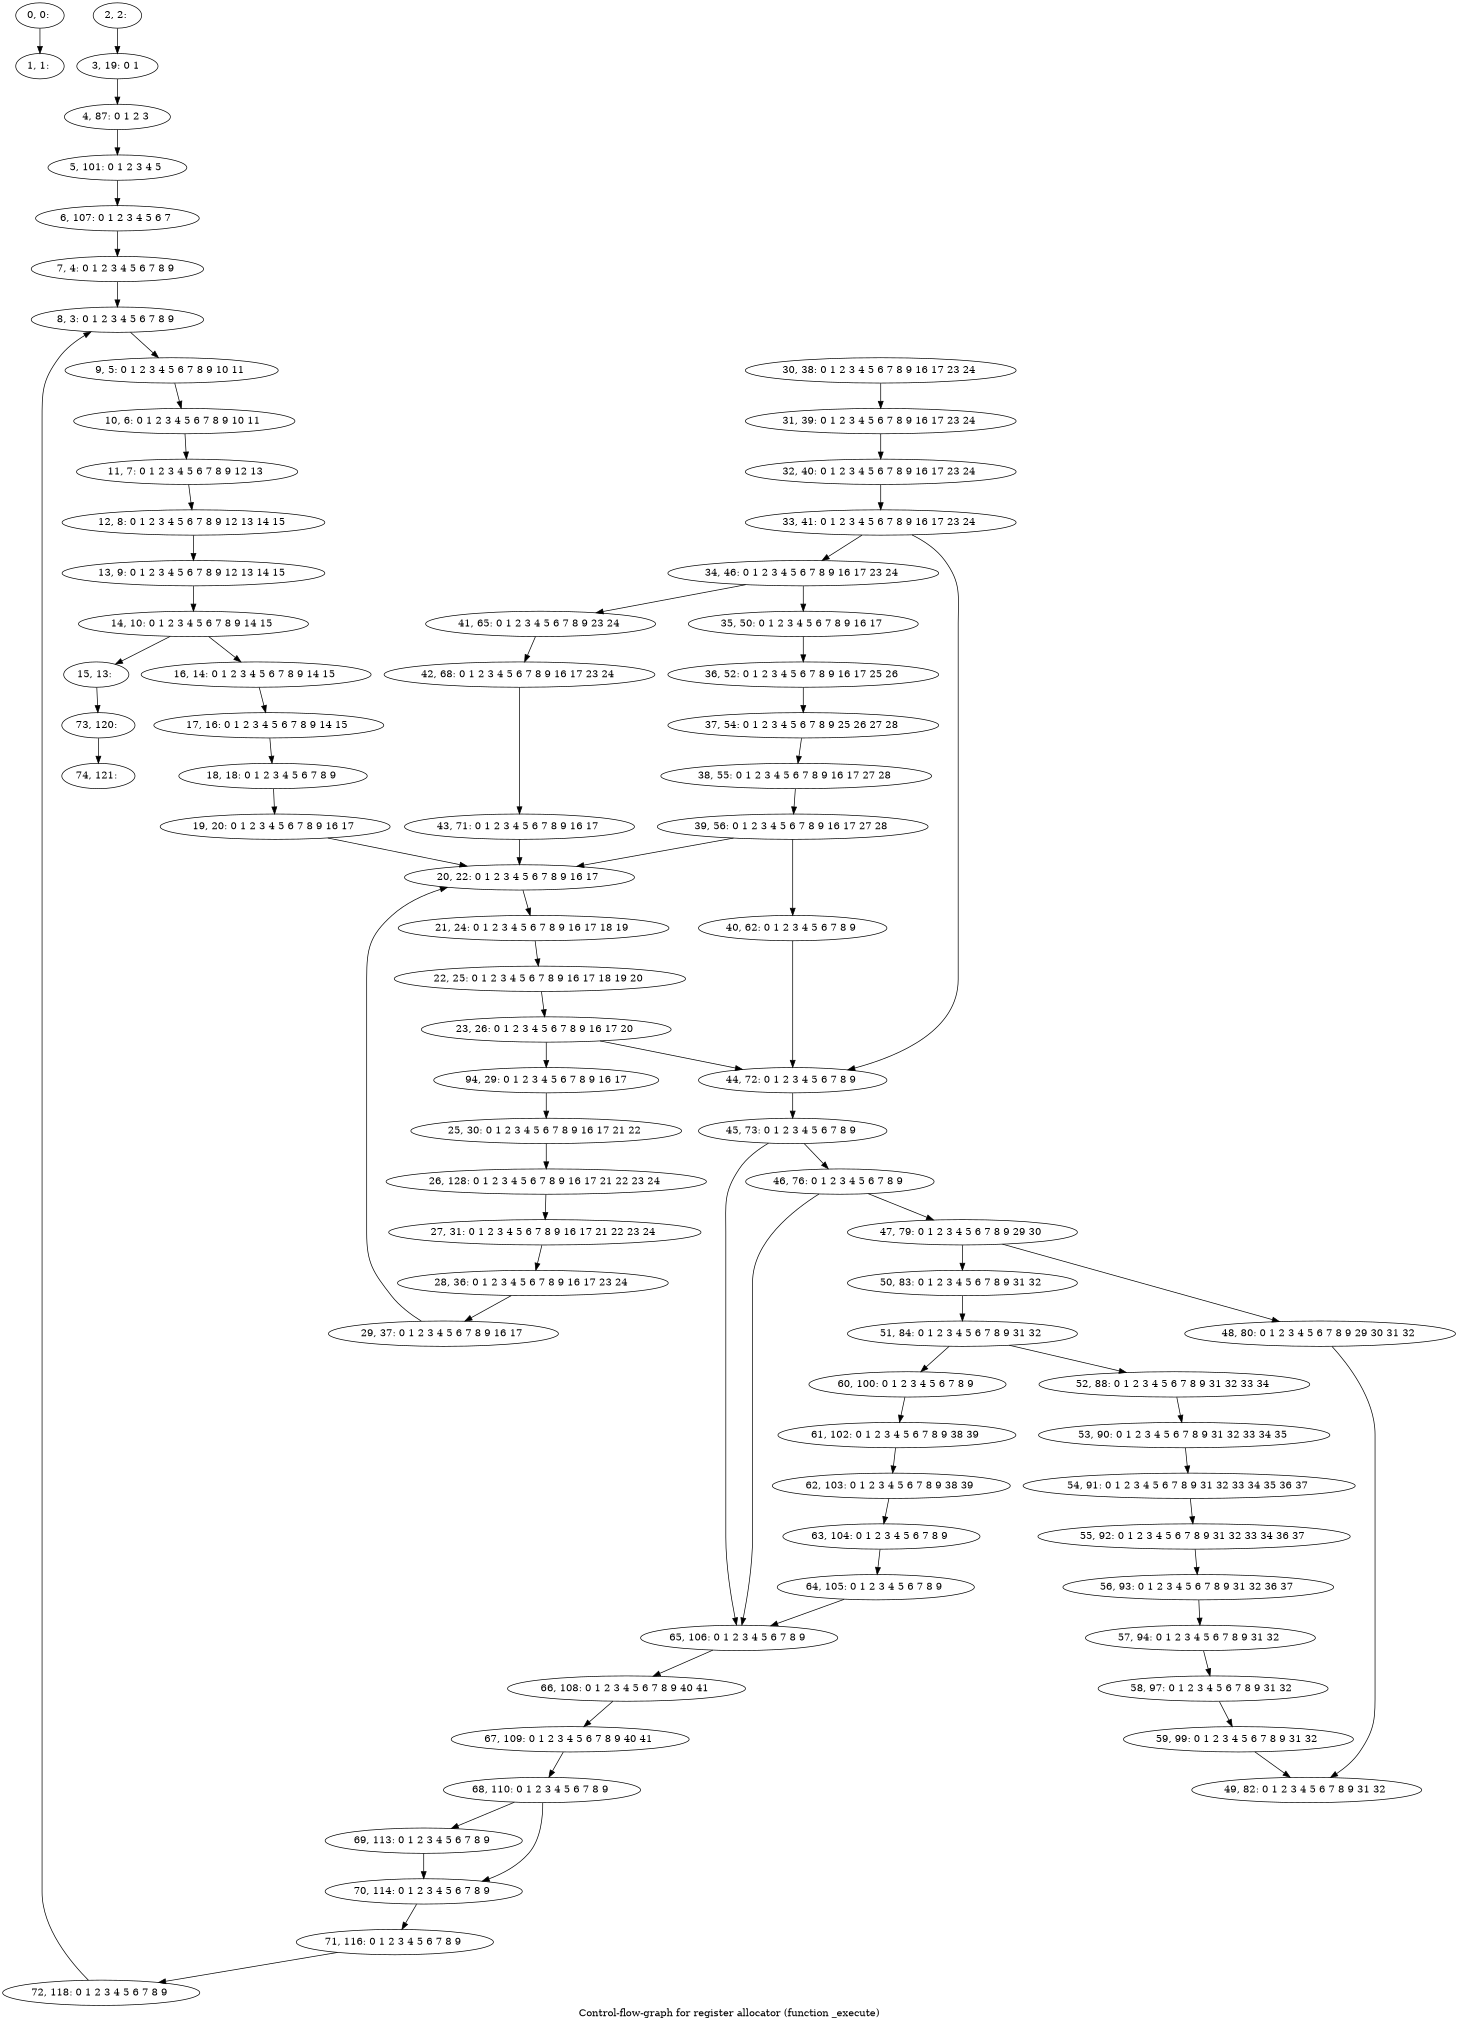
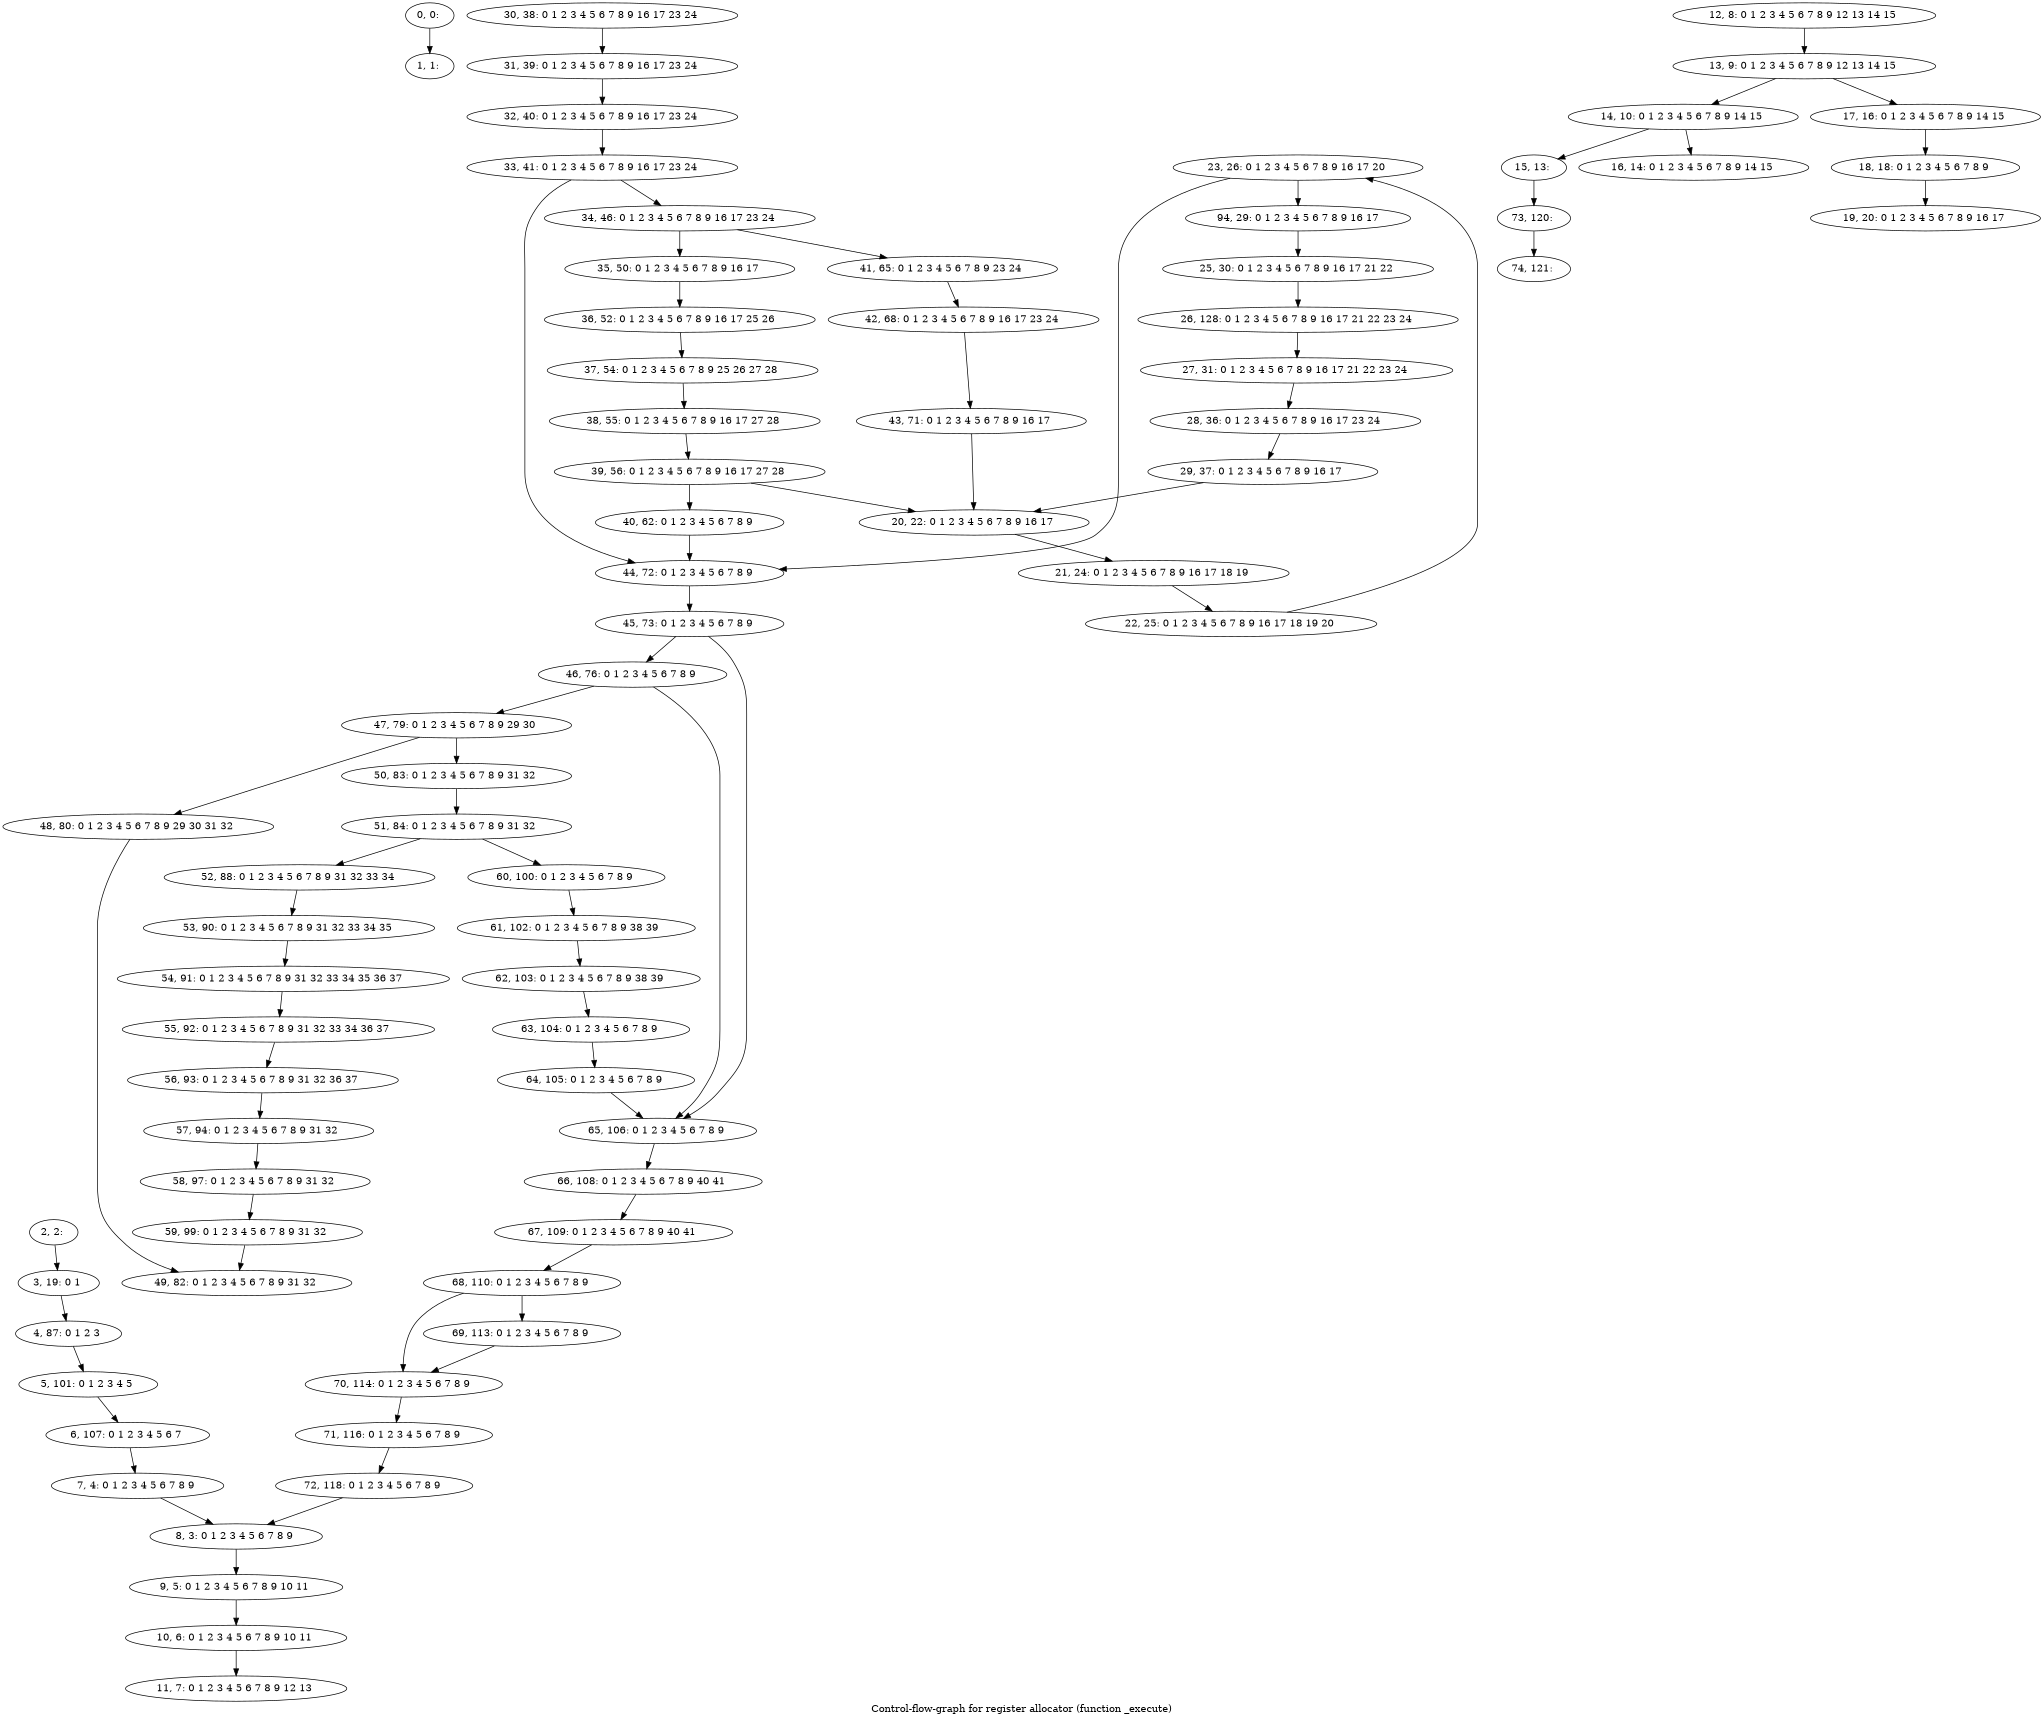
(190, 494) -> none
(262, 697) -> (1862, 90)
(394, 851) -> none
